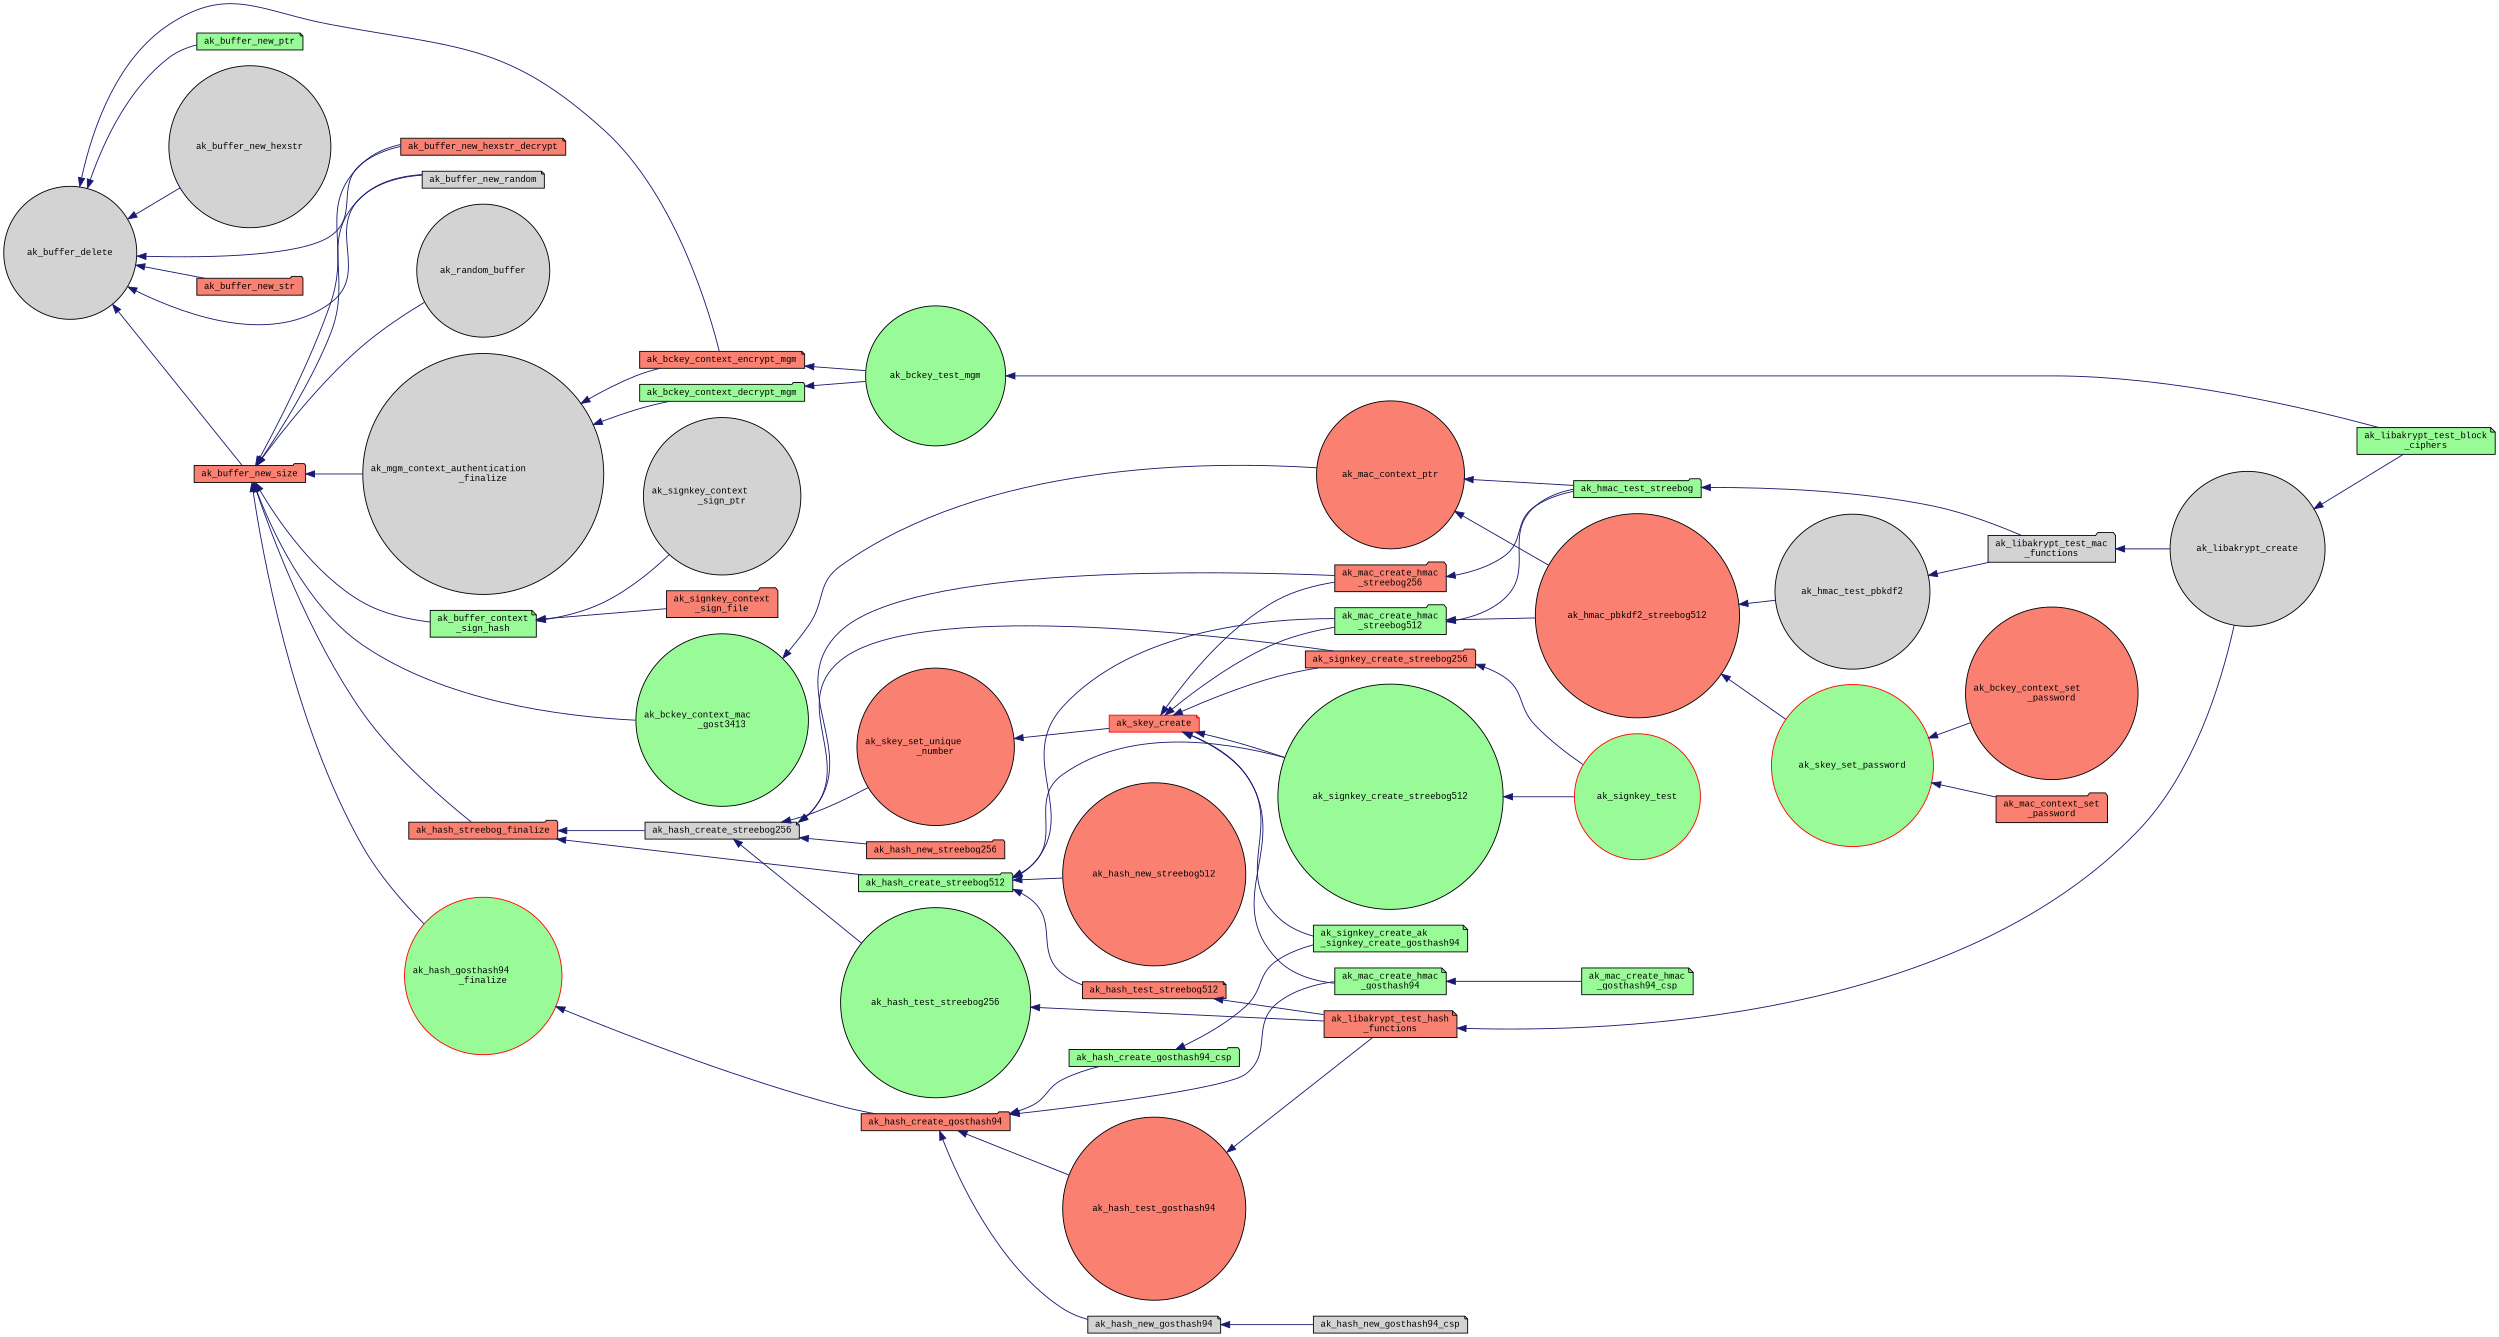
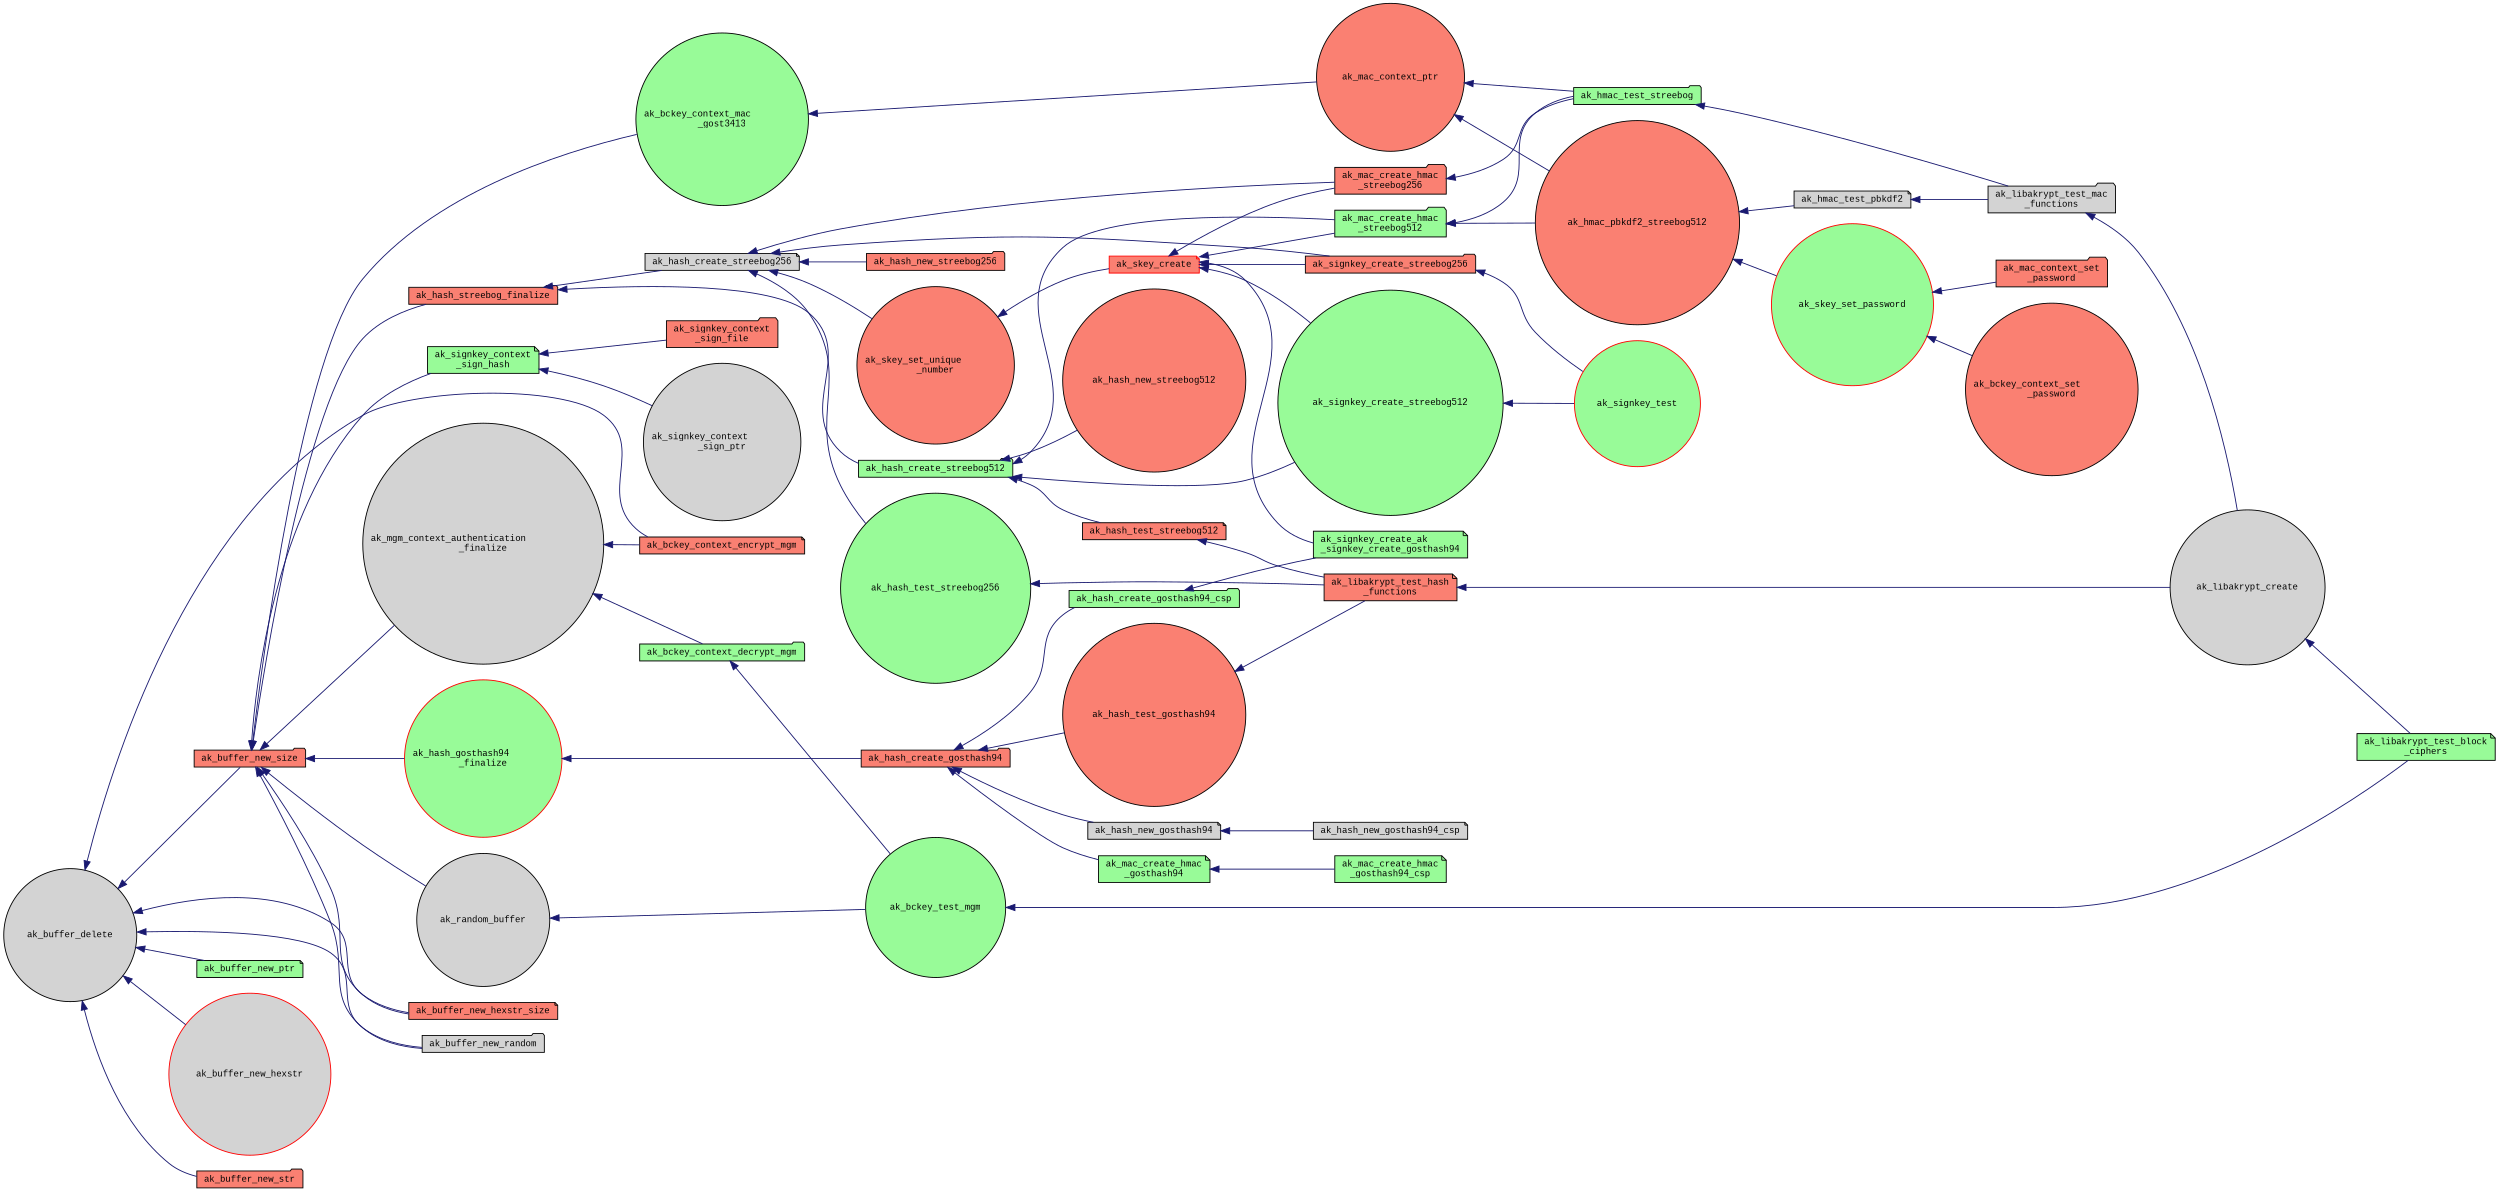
(250, 147) -> (250, 1074)
(483, 147) -> (483, 1011)
(483, 180) -> (483, 1044)
(840, 369) -> (712, 914)
(1852, 592) -> (1852, 199)
(483, 624) -> (483, 360)
(1255, 890) -> none
